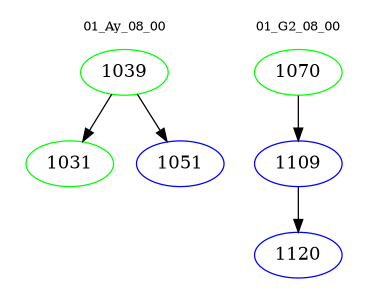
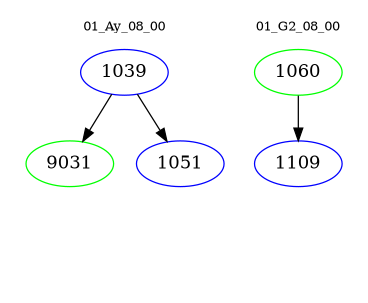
(124, 72) -> (124, 72)
(298, 72) -> (298, 72)
(70, 164) -> (70, 164)
(298, 255) -> none
